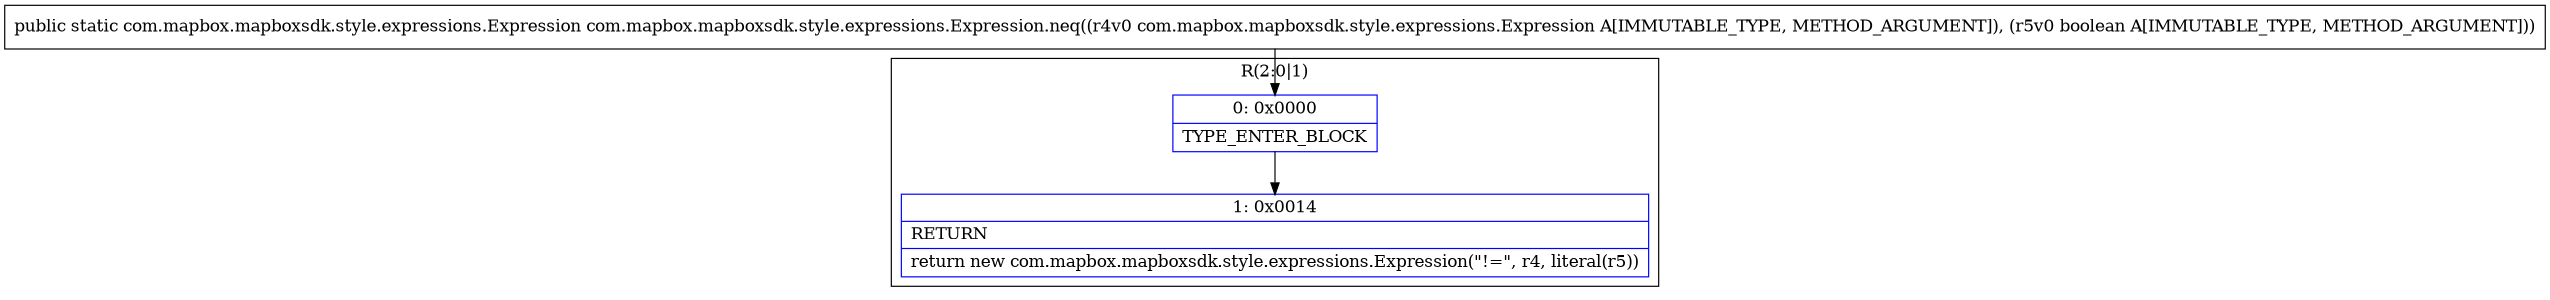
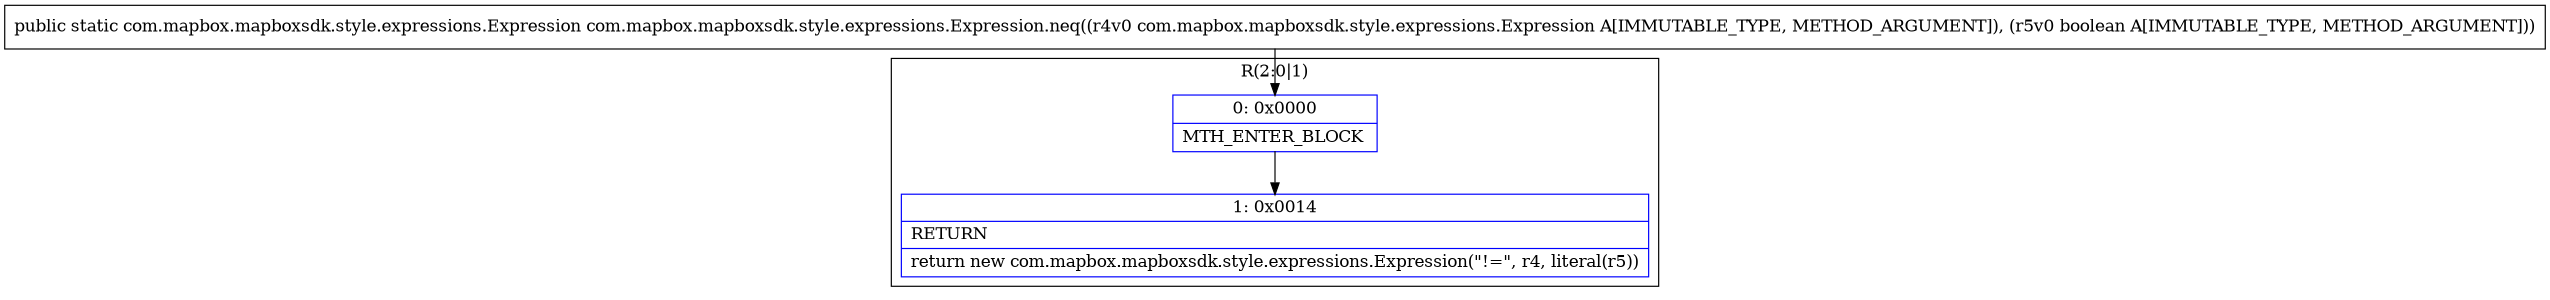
(1275, 137) -> (1273, 137)
